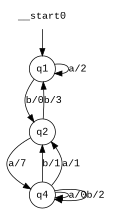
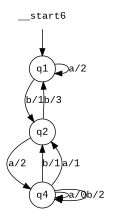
(42, 16) -> (42, 16)
(35, 100) -> (35, 100)
(17, 163) -> (17, 163)
